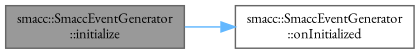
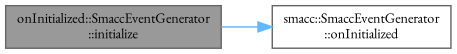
(95, 27) -> (113, 27)
